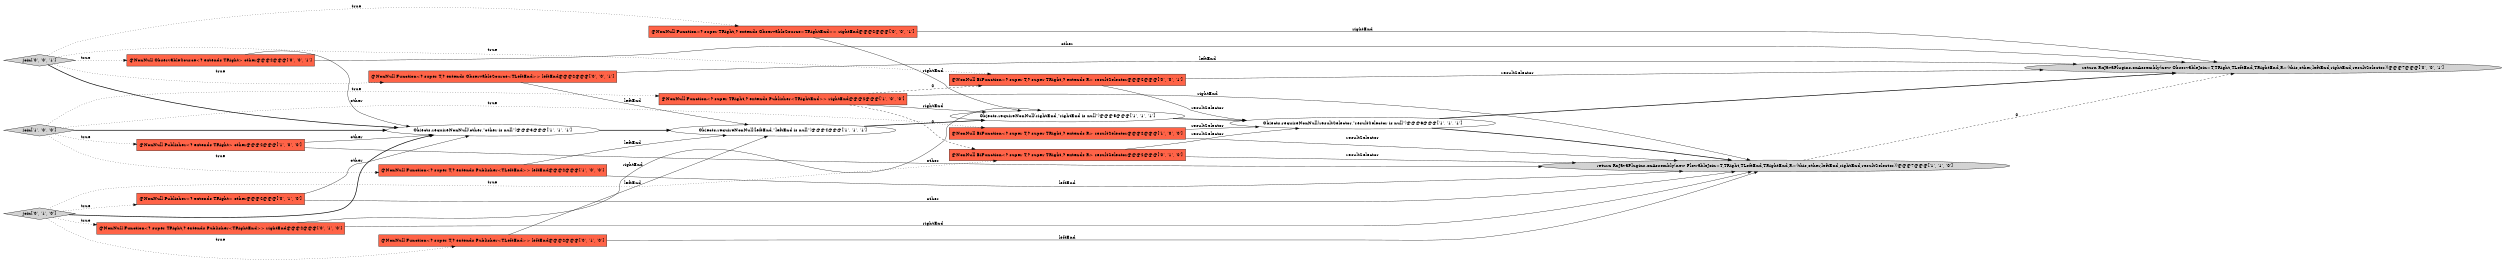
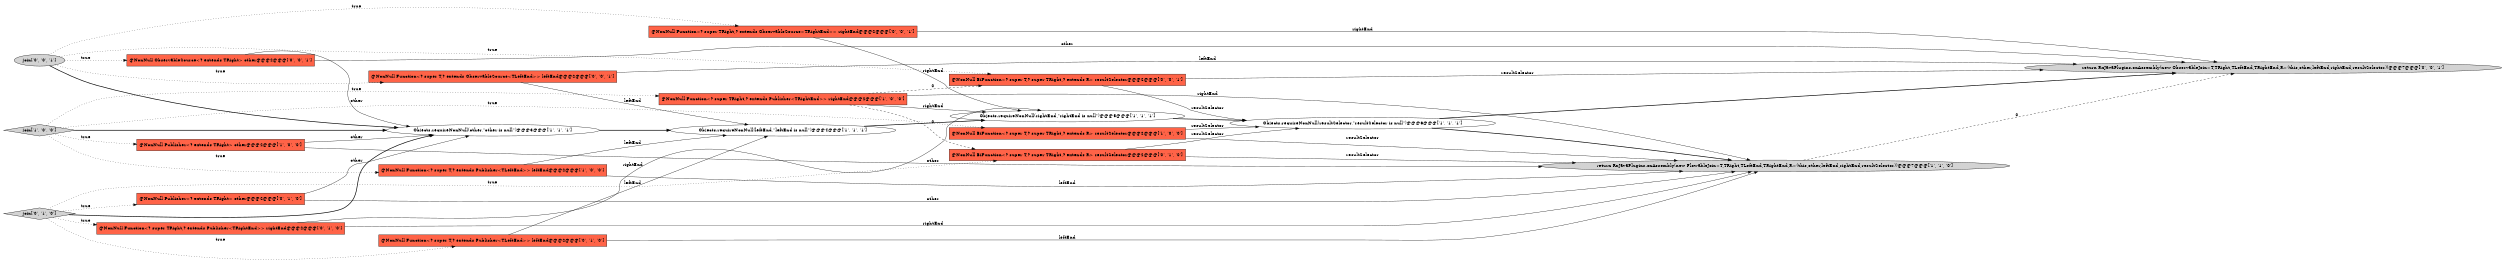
(40, 60) -> (40, 60)
